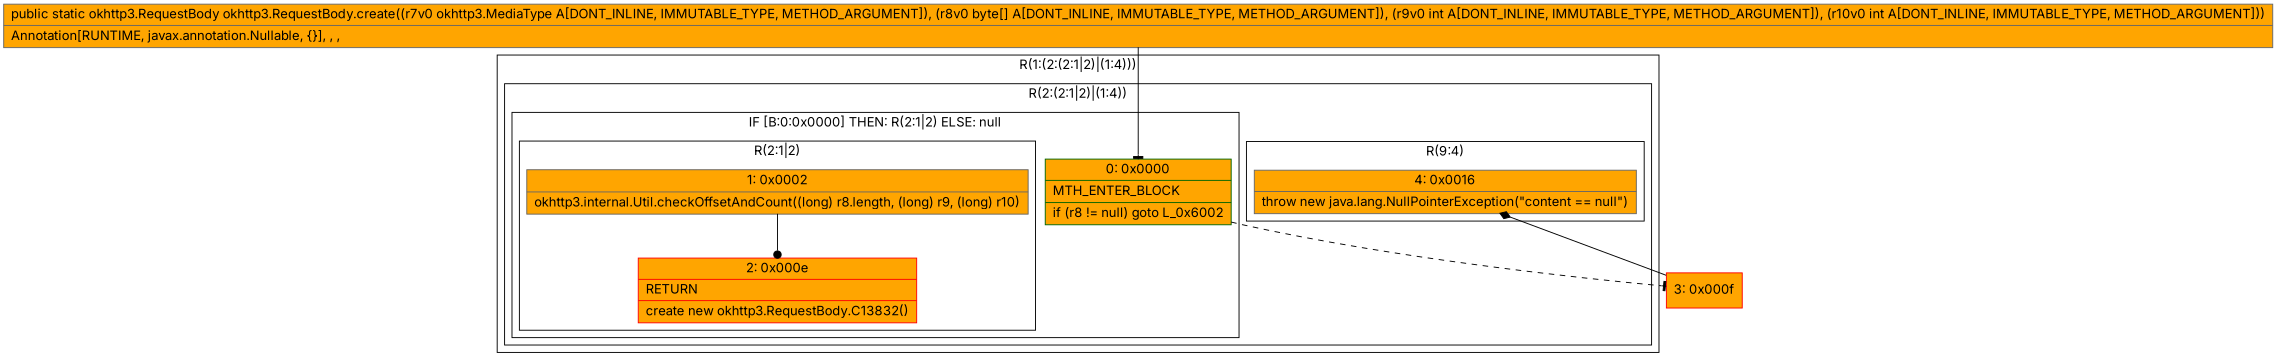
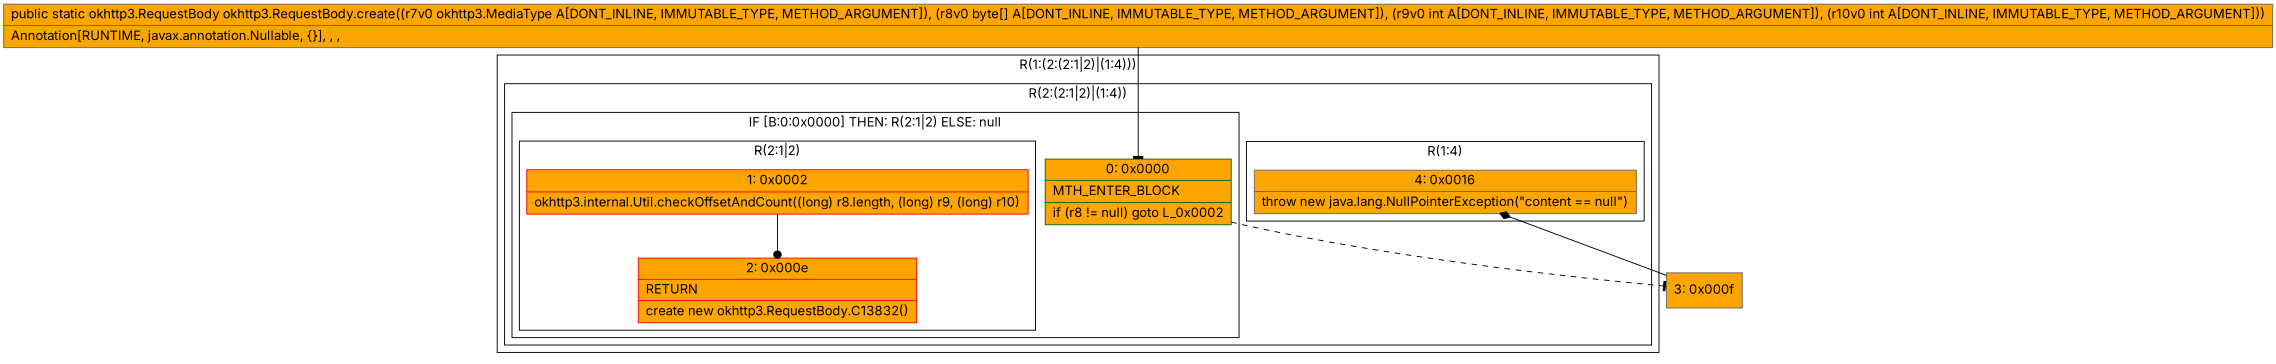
(1445, 152) -> (1445, 152)
(777, 192) -> (777, 192)
(1138, 213) -> (1138, 213)
(1704, 290) -> (1704, 290)
